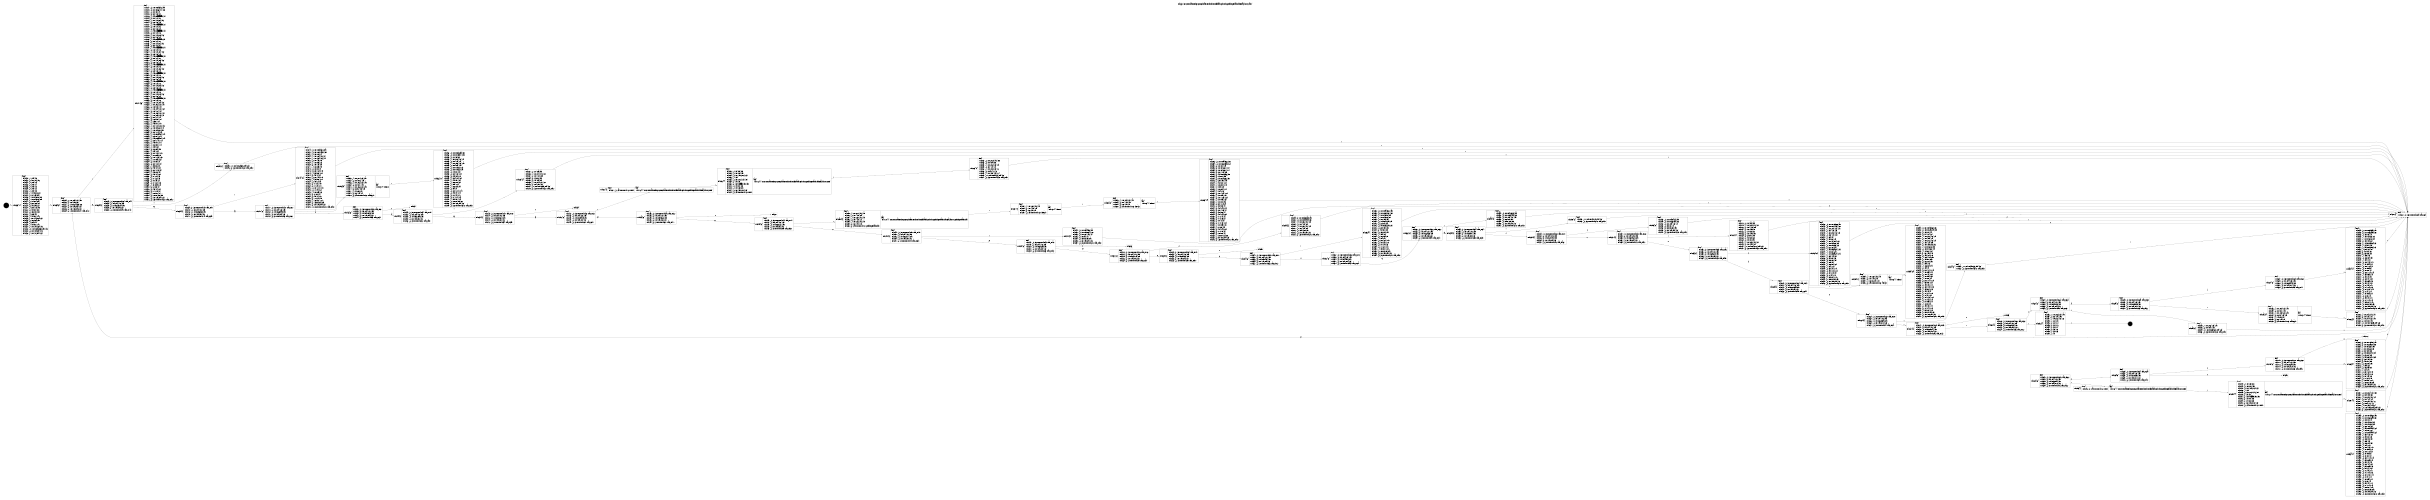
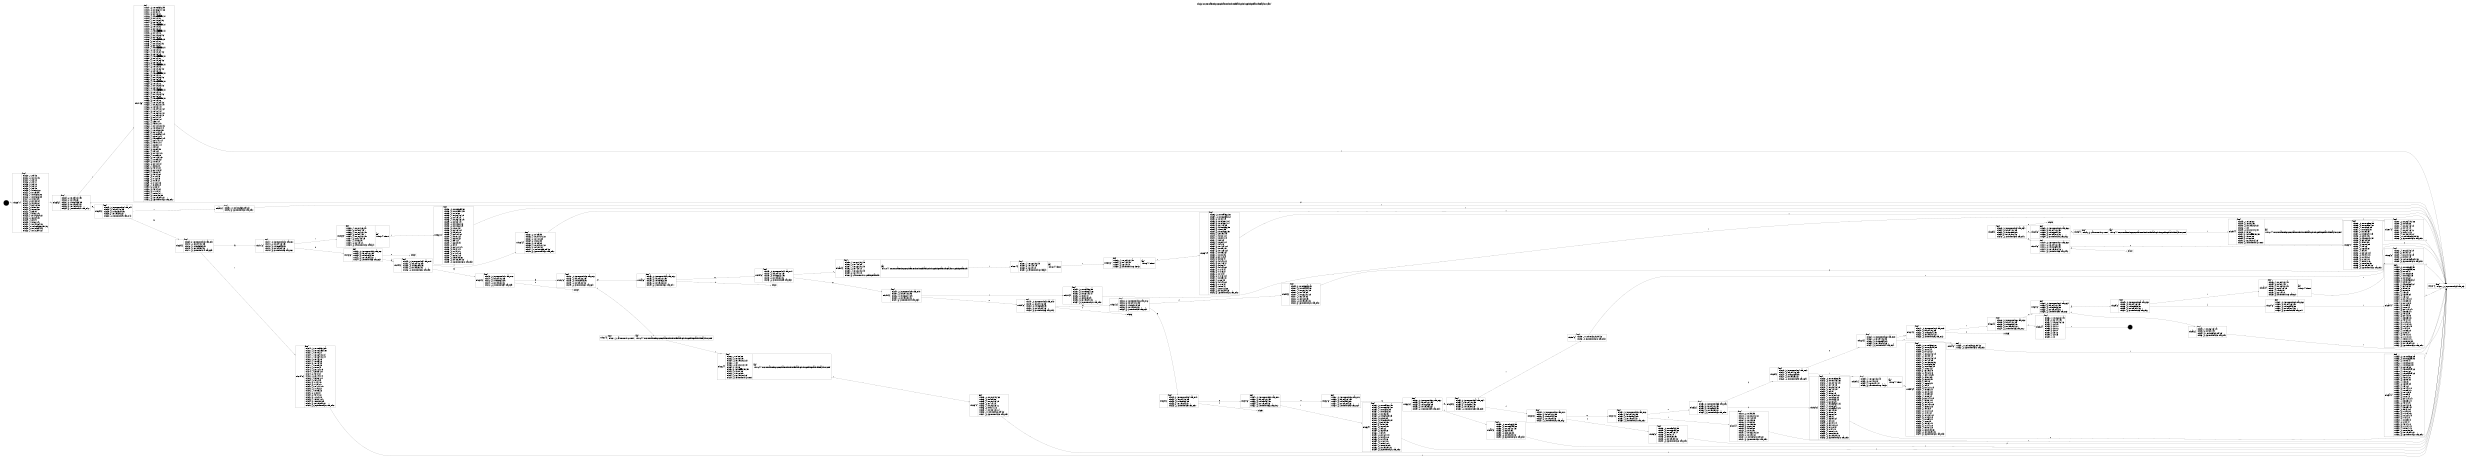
(1998, 215) -> (1979, 276)
(2090, 378) -> (2028, 232)
